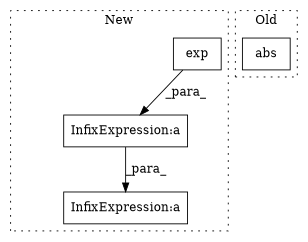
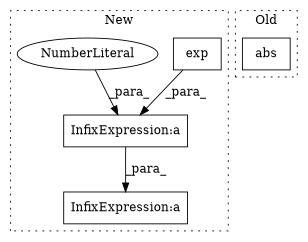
none -> (88, 54)
